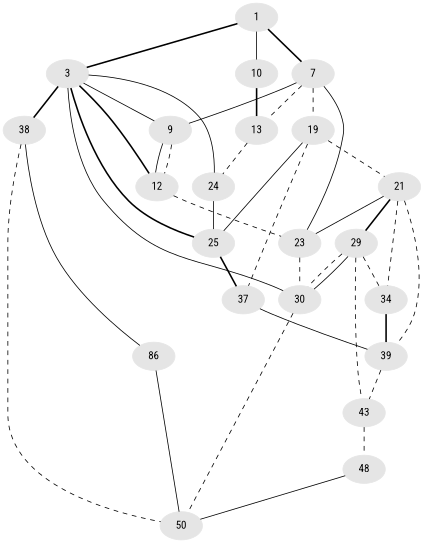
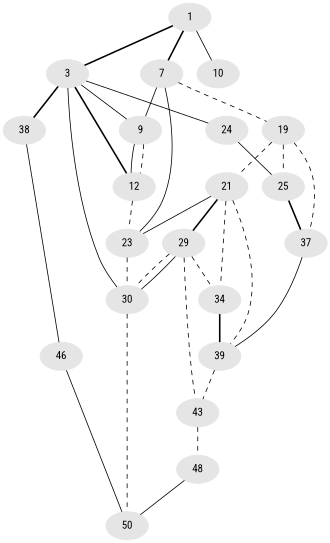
(257, 130) -> none
(112, 180) -> none
(263, 187) -> (283, 159)
(154, 356) -> (61, 356)
(8, 379) -> none
